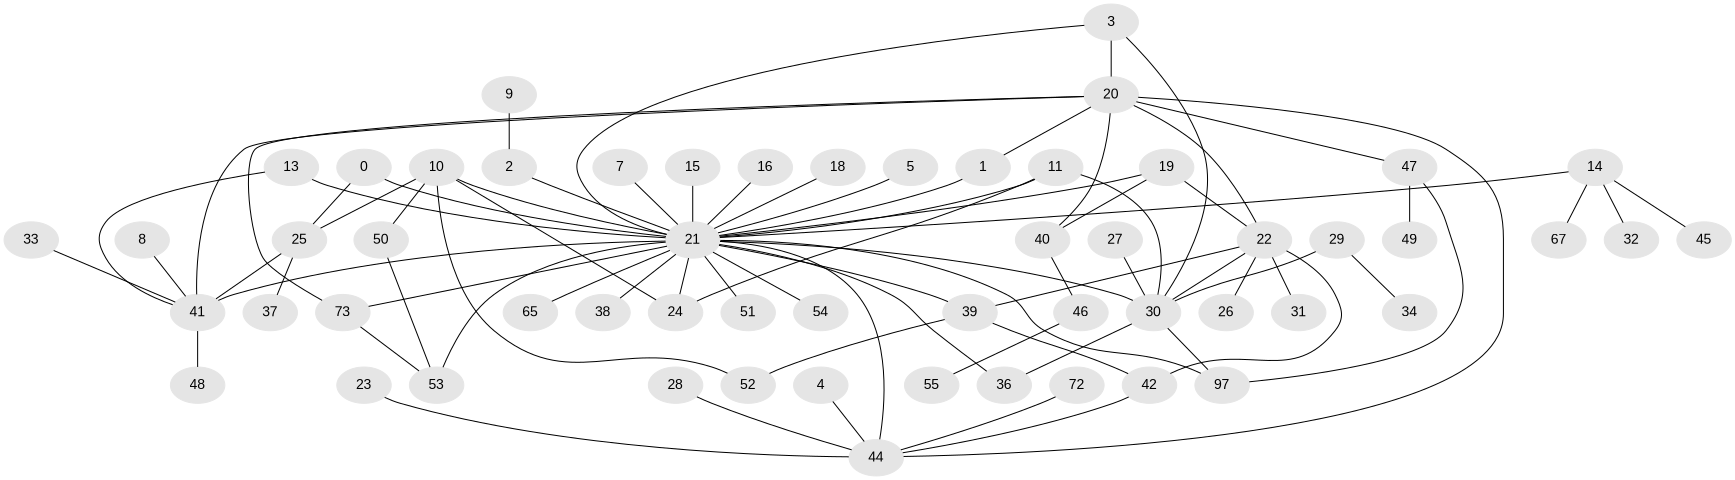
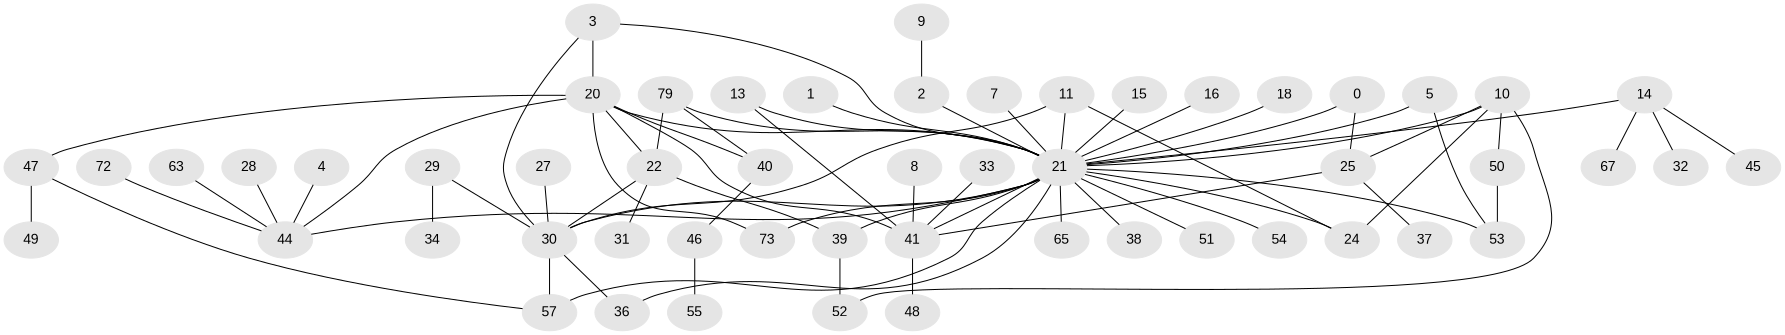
(1047, 131) -> (762, 132)
(1167, 167) -> (666, 95)
(1226, 313) -> none
(390, 349) -> (1454, 171)
(364, 385) -> (176, 167)
(1150, 385) -> none
(1222, 385) -> (550, 313)
